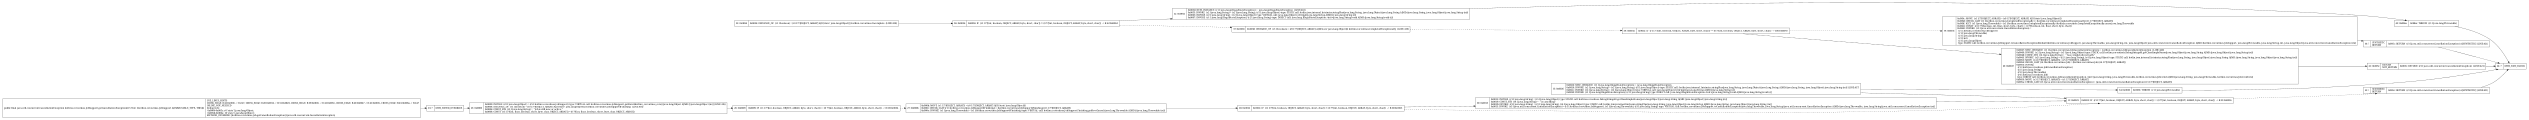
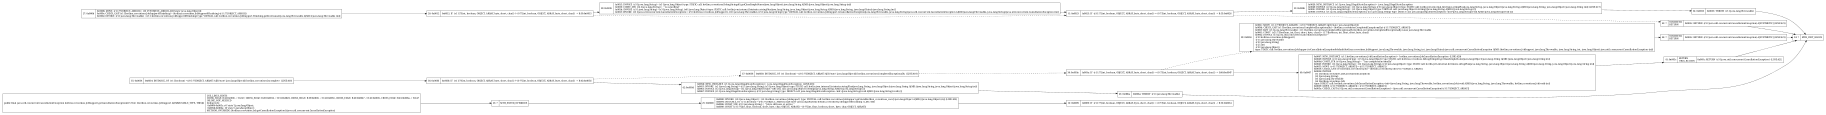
(2390, 67) -> (1687, 61)
(1963, 96) -> (1262, 12)
(902, 108) -> none
